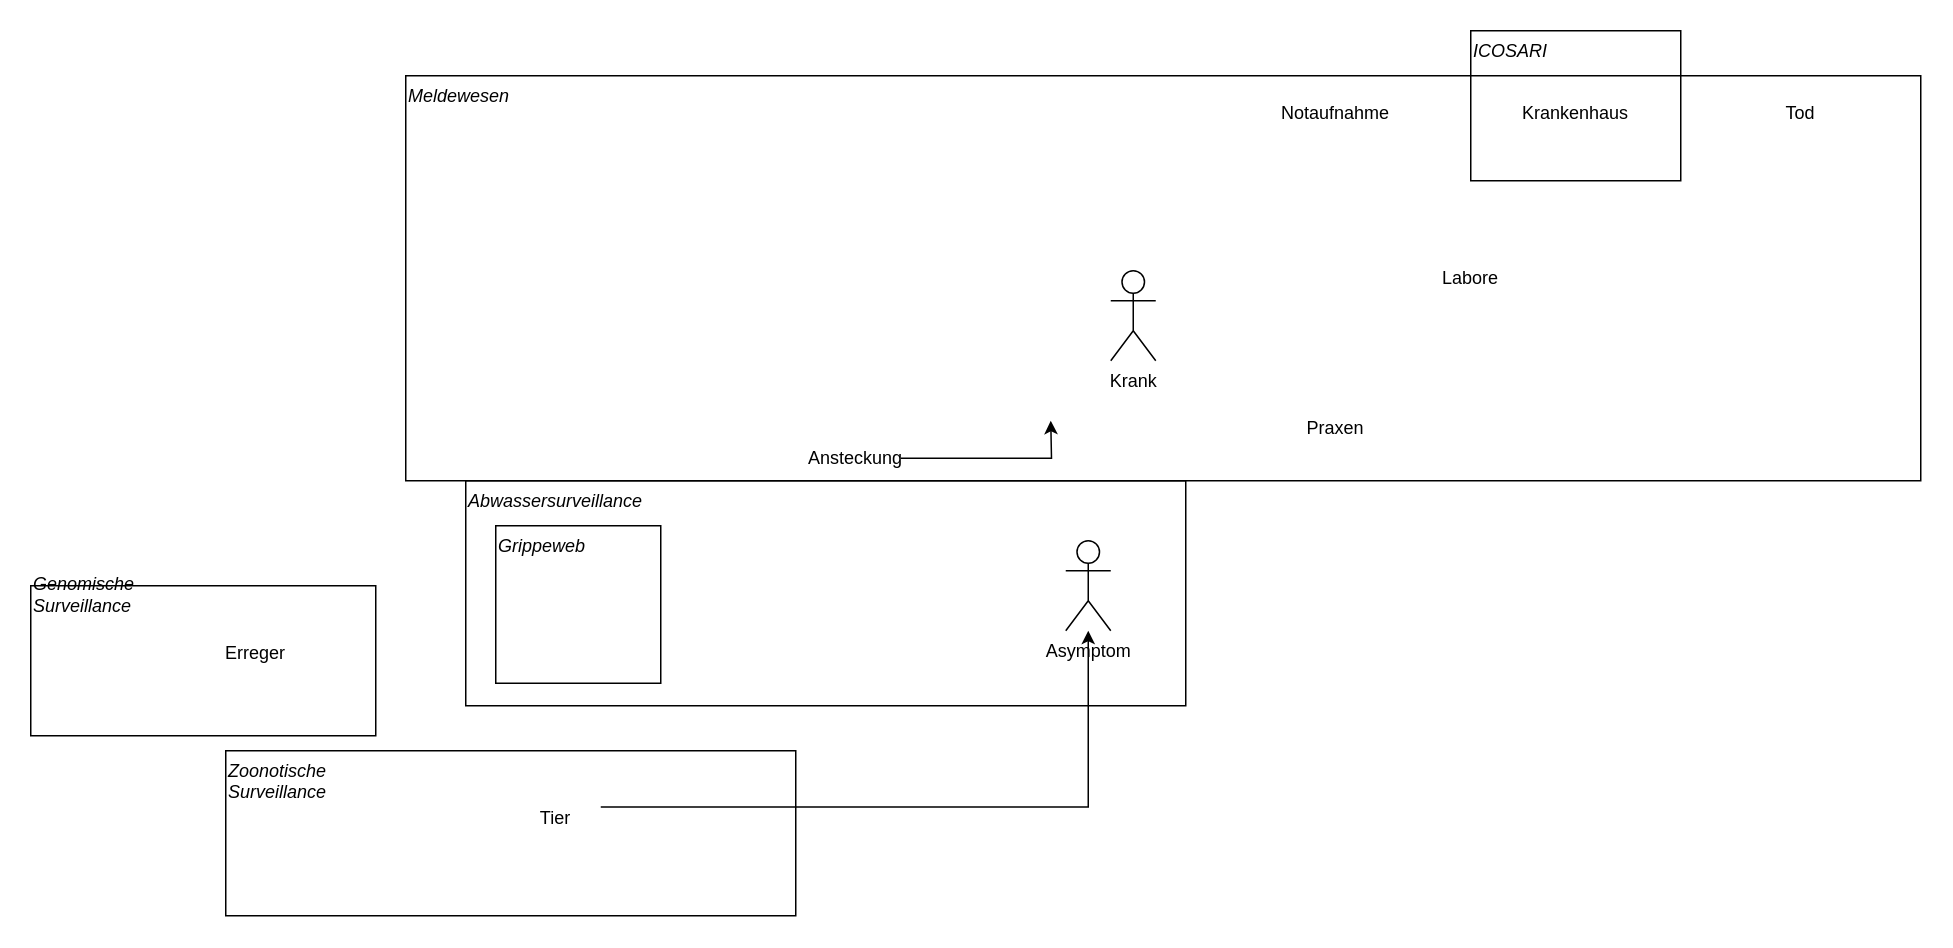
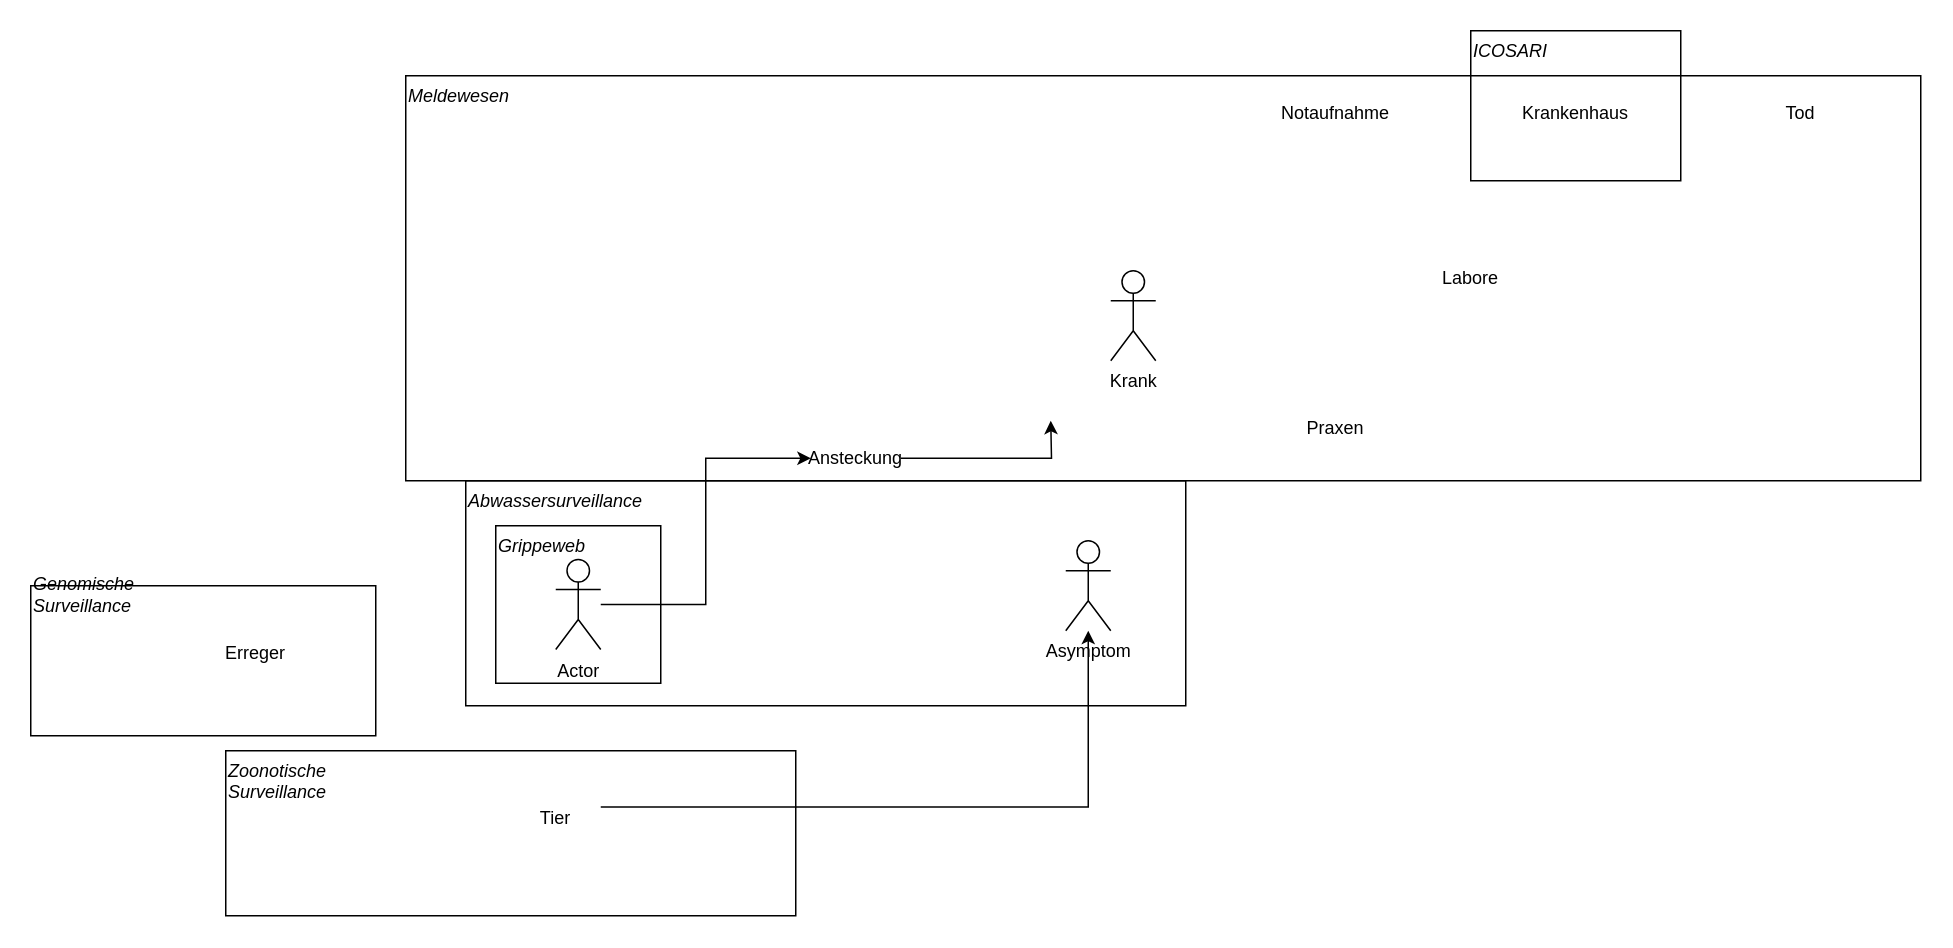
none -> (706, 536)
none -> (578, 605)
